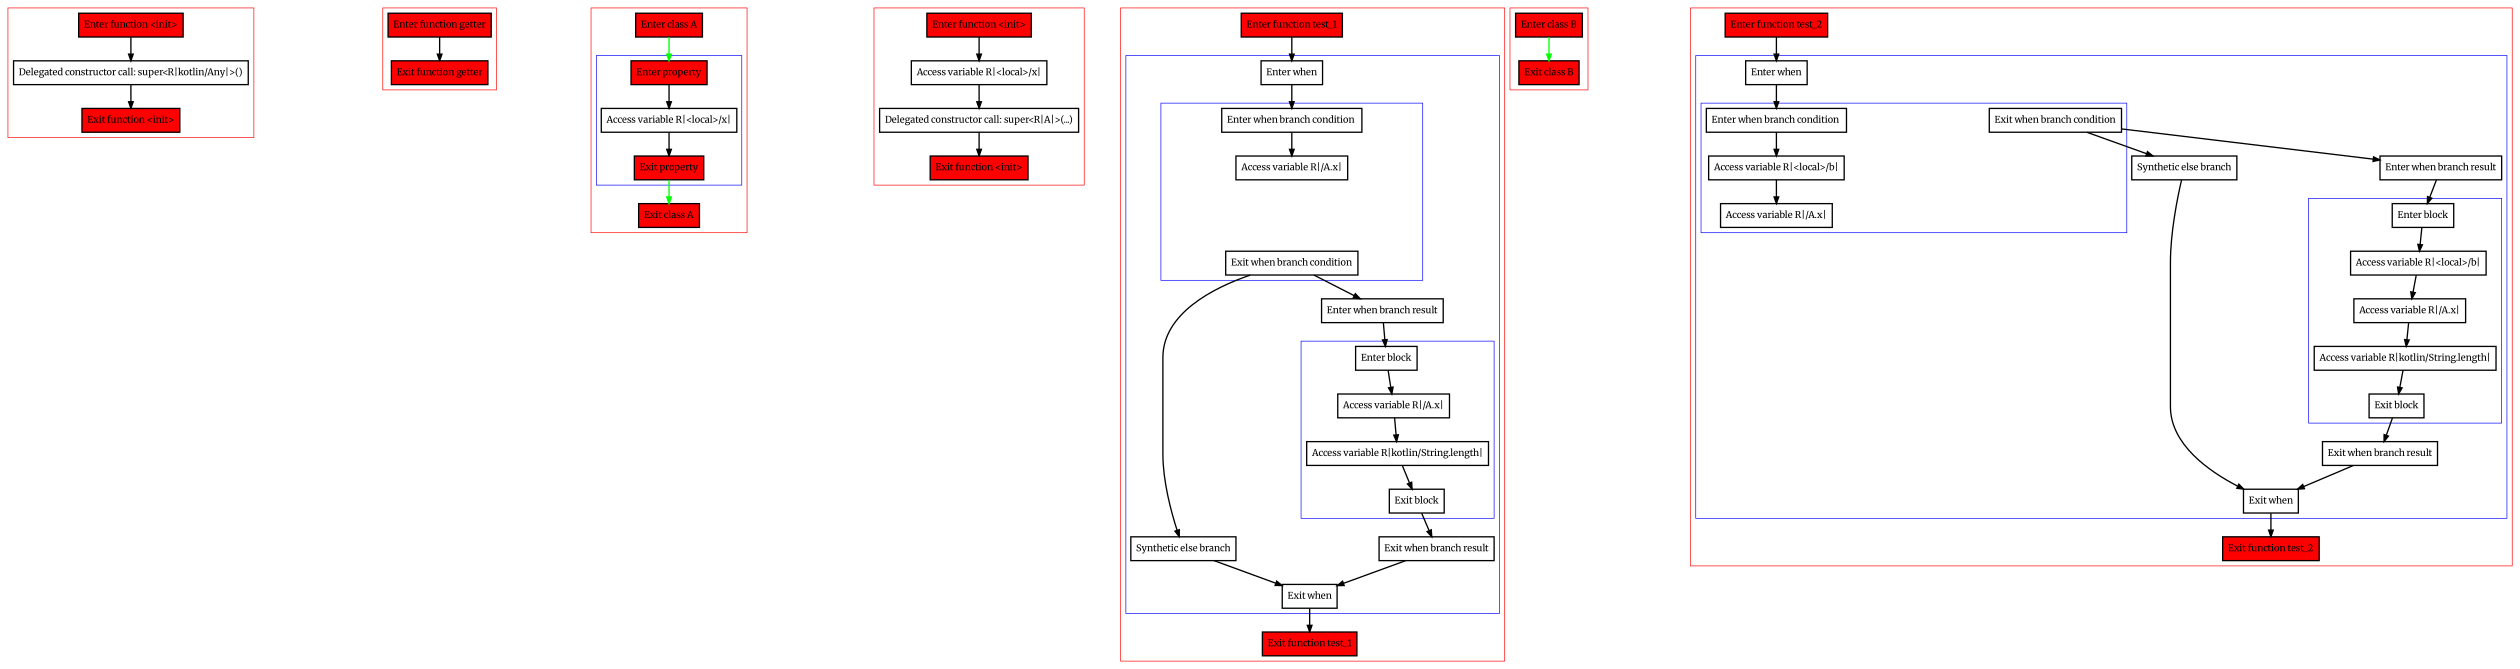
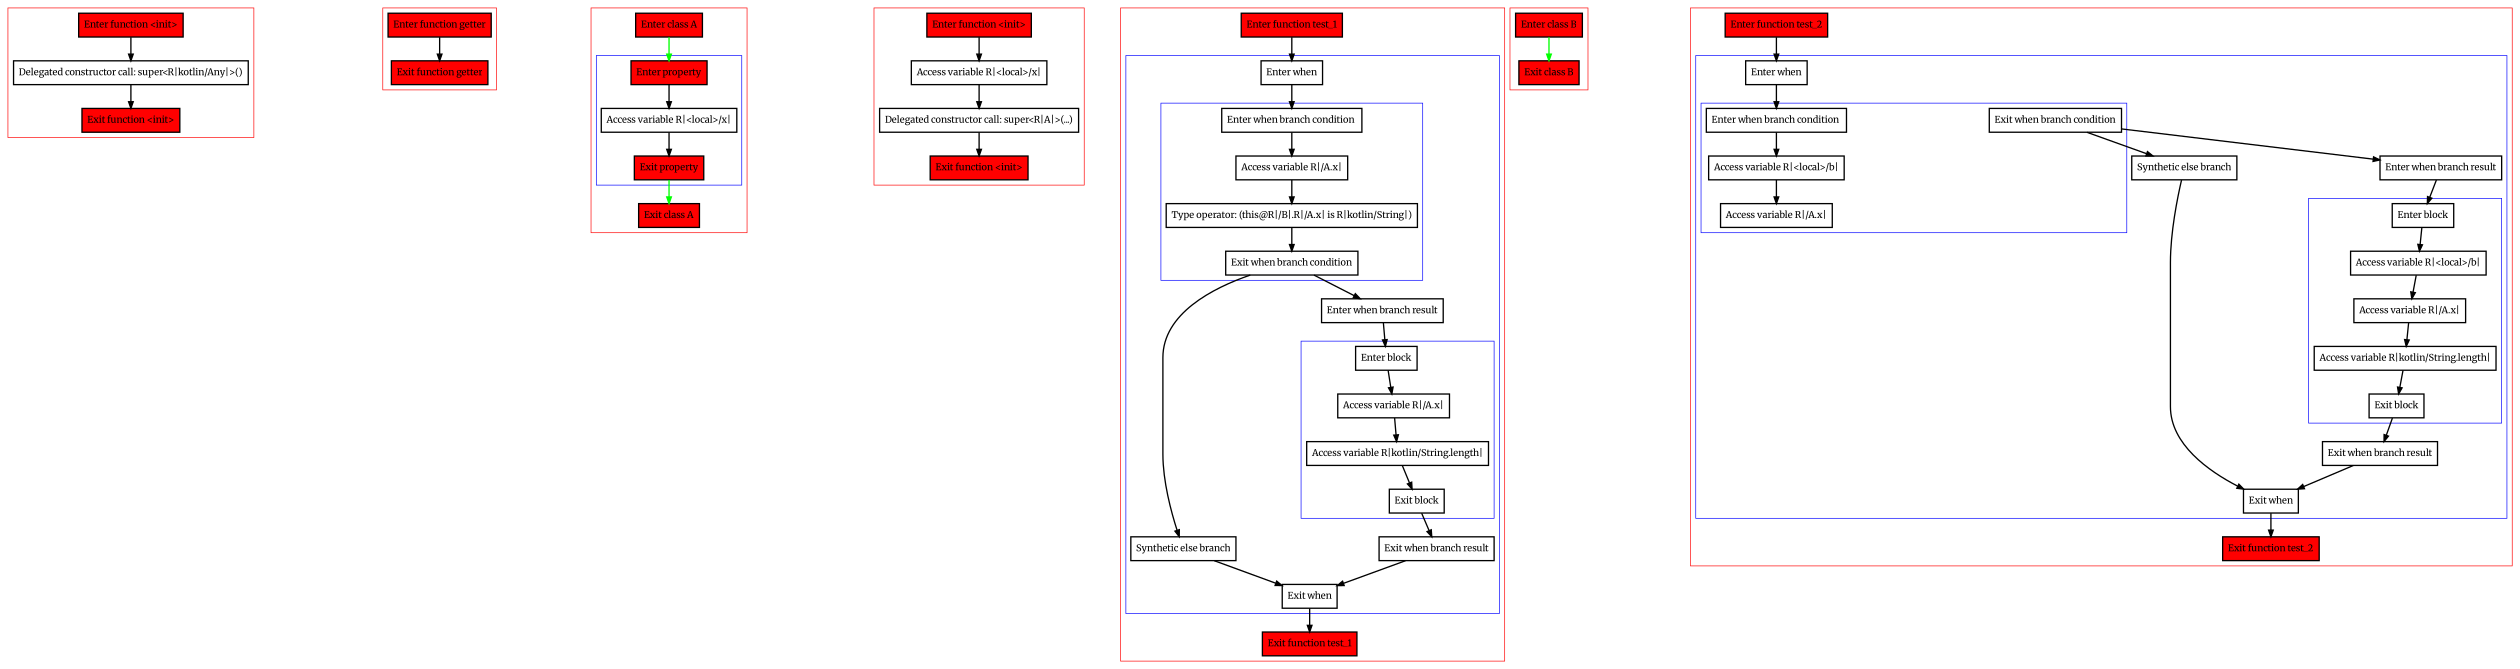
none -> (1292, 216)
